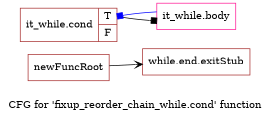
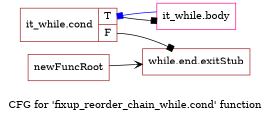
none -> (142, 37)
